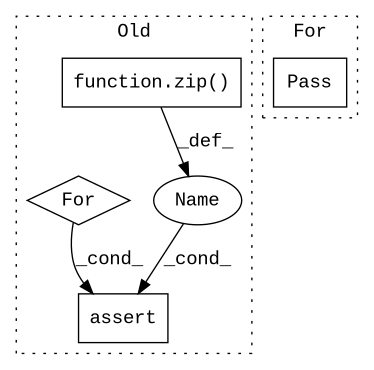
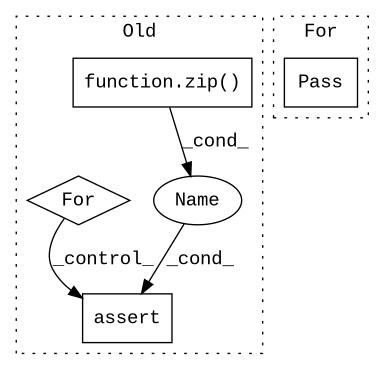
(206, 142) -> (215, 142)
(110, 259) -> (104, 259)
